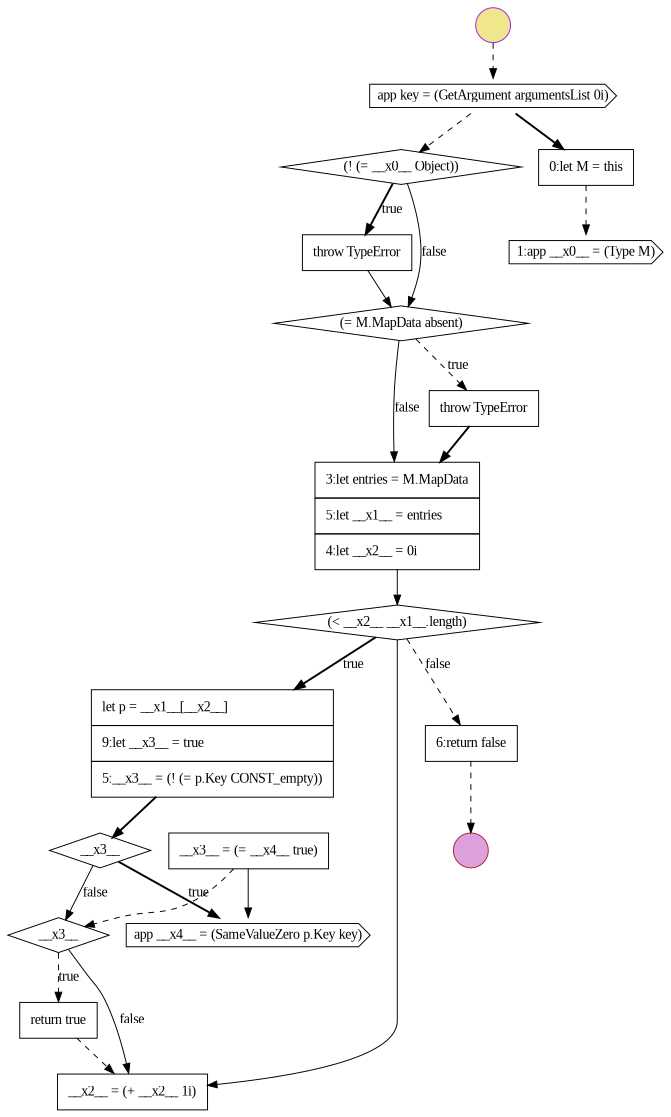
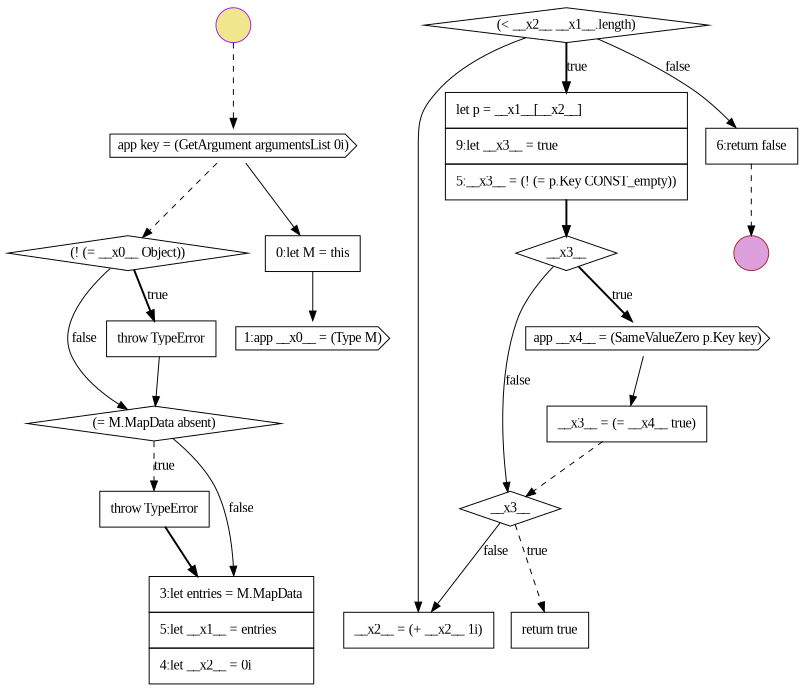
(535, 128) -> (270, 195)
(586, 205) -> (313, 291)
(397, 582) -> none
(431, 678) -> (667, 74)
(248, 888) -> (638, 376)
(92, 1052) -> none
